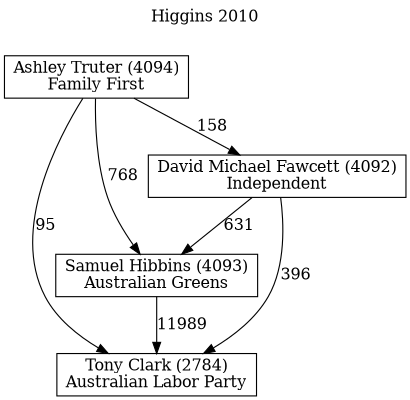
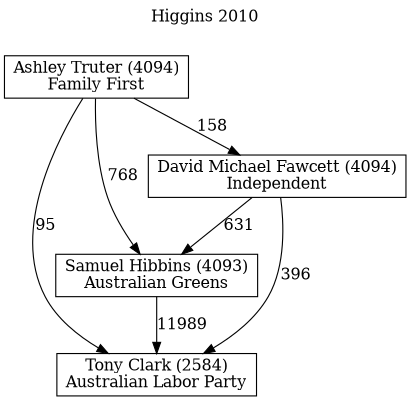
(277, 176) -> (277, 176)
(157, 375) -> (157, 375)
